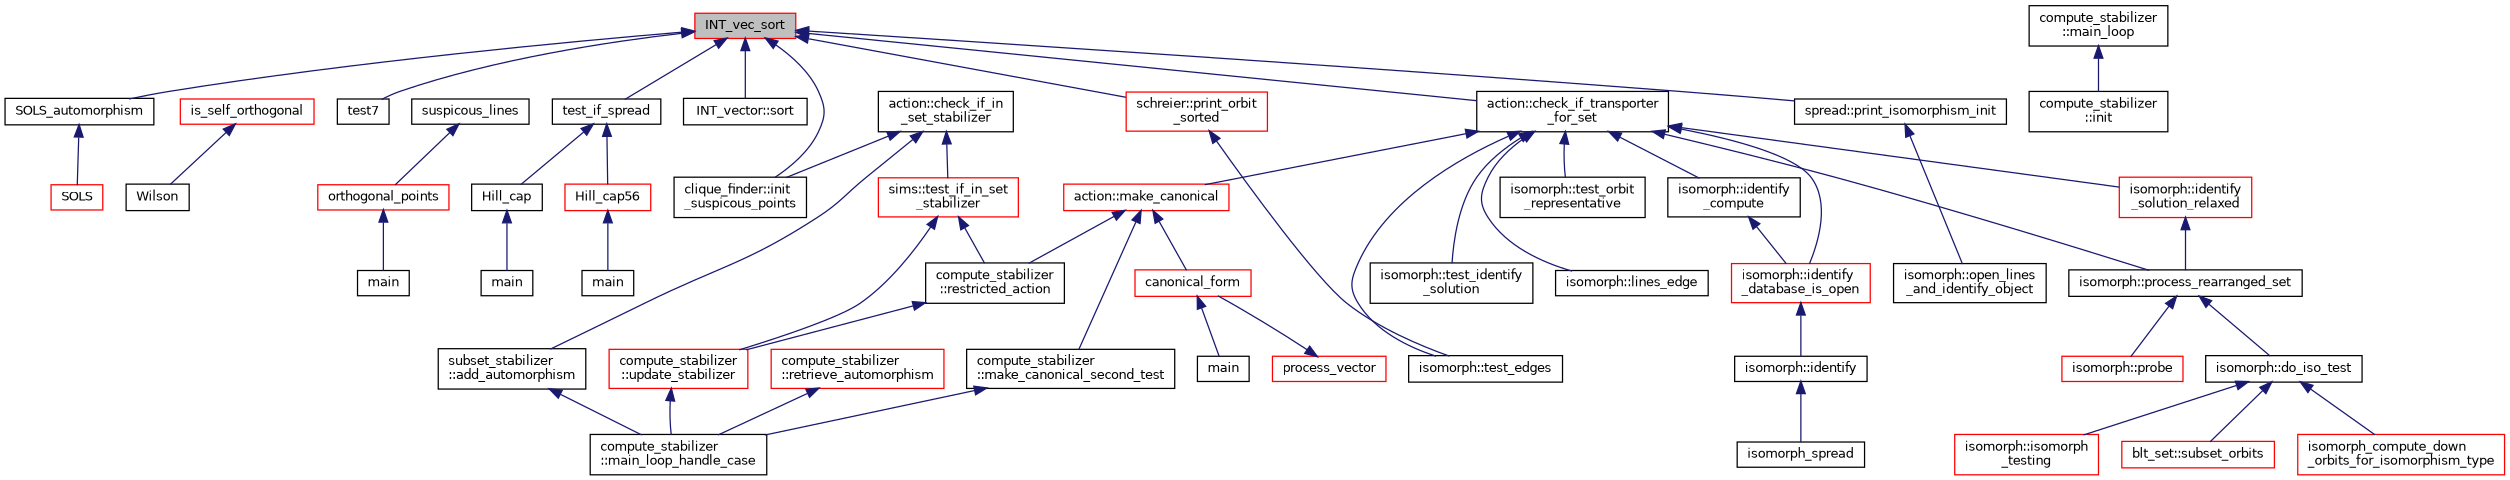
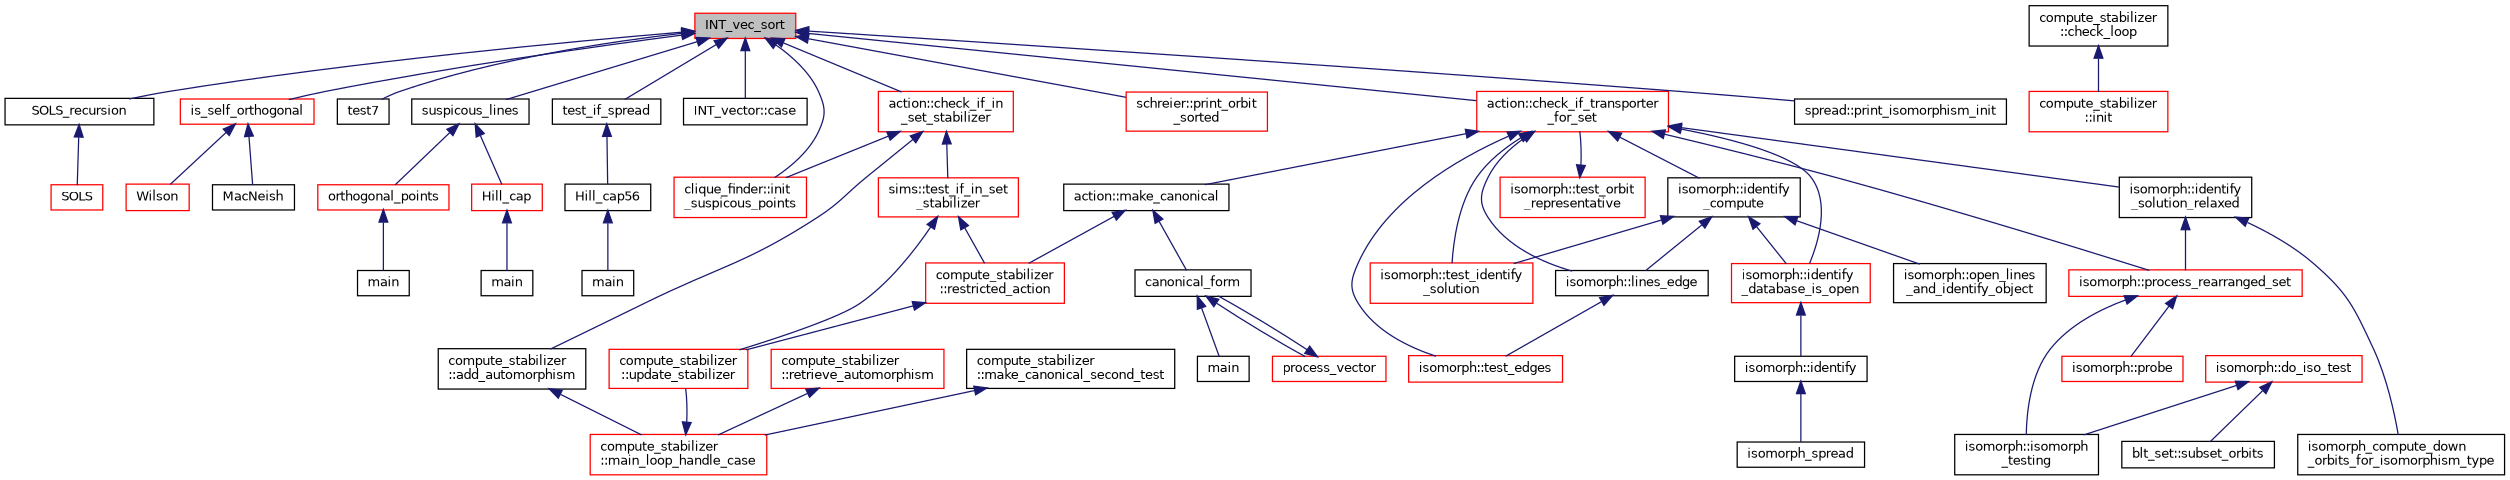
(2098, 26) -> (2098, 26)
none -> (843, 67)
none -> (602, 71)
none -> (436, 72)
(79, 112) -> (79, 112)
(745, 112) -> (745, 112)
(946, 112) -> (946, 112)
(1573, 112) -> (1573, 112)
(2098, 112) -> (2098, 112)
(552, 158) -> (491, 160)
(1564, 161) -> (1581, 148)
(158, 197) -> (158, 197)
none -> (253, 197)
(507, 197) -> (507, 197)
(608, 197) -> (608, 197)
(740, 197) -> (740, 197)
(1146, 197) -> (1146, 197)
(1573, 197) -> (1573, 197)
(1935, 197) -> (1858, 242)
(2186, 197) -> (2186, 197)
none -> (1587, 242)
none -> (1674, 248)
(1315, 270) -> (1554, 329)
(995, 283) -> (995, 283)
(1193, 283) -> (1193, 283)
(1452, 283) -> (1452, 283)
(2186, 283) -> (2186, 283)
(1107, 286) -> none
(2240, 330) -> (2050, 349)
none -> (1260, 331)
(512, 369) -> (512, 369)
(1486, 369) -> (1486, 369)
(2284, 369) -> (2284, 369)
(2343, 412) -> (2352, 307)
(670, 418) -> (687, 405)
(678, 455) -> (678, 455)
(2027, 455) -> (2027, 455)
(2198, 455) -> (2198, 455)
(2401, 455) -> (2401, 455)
